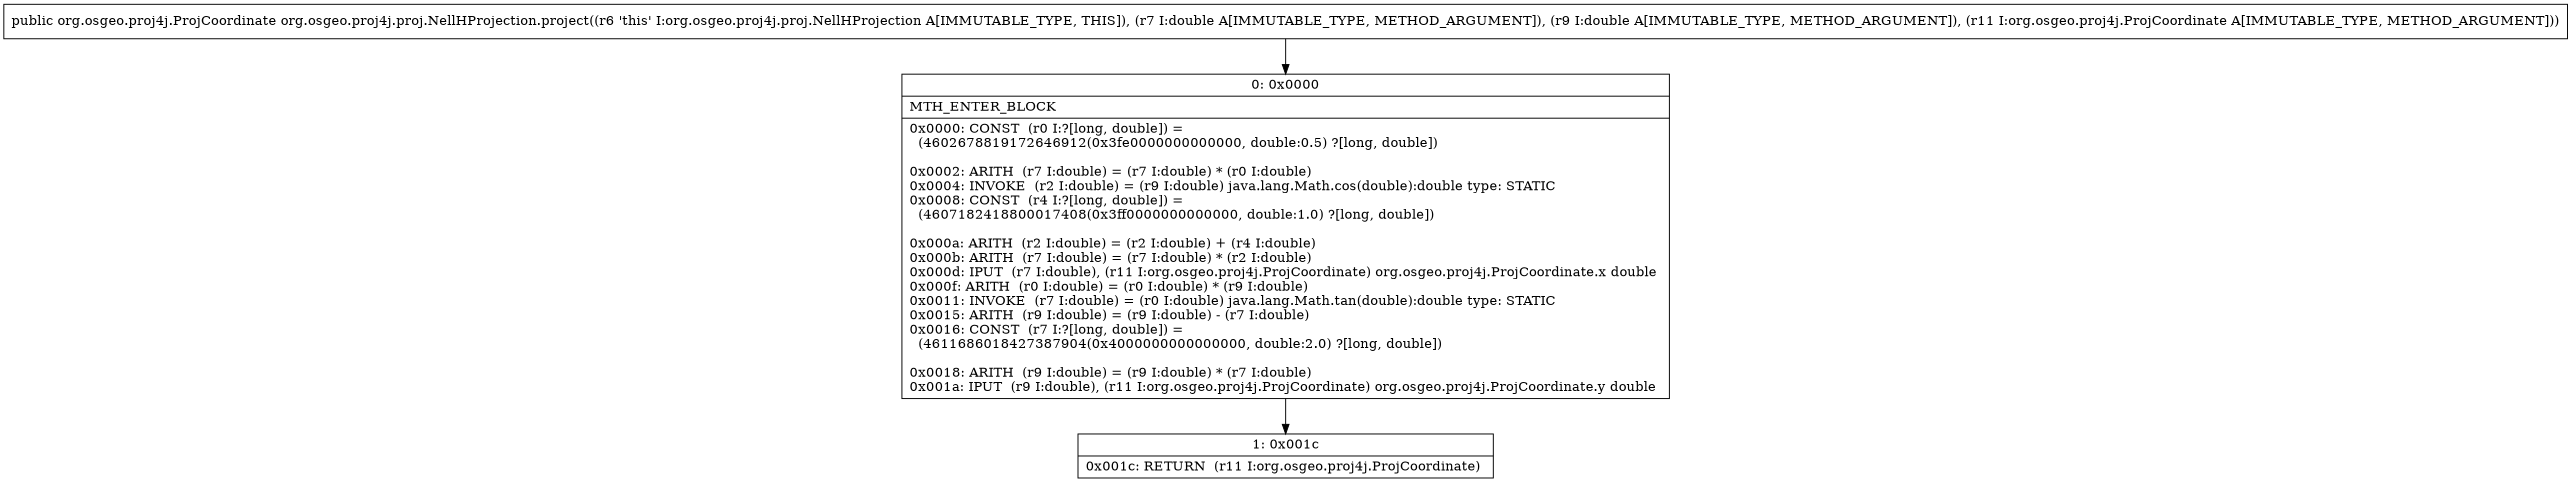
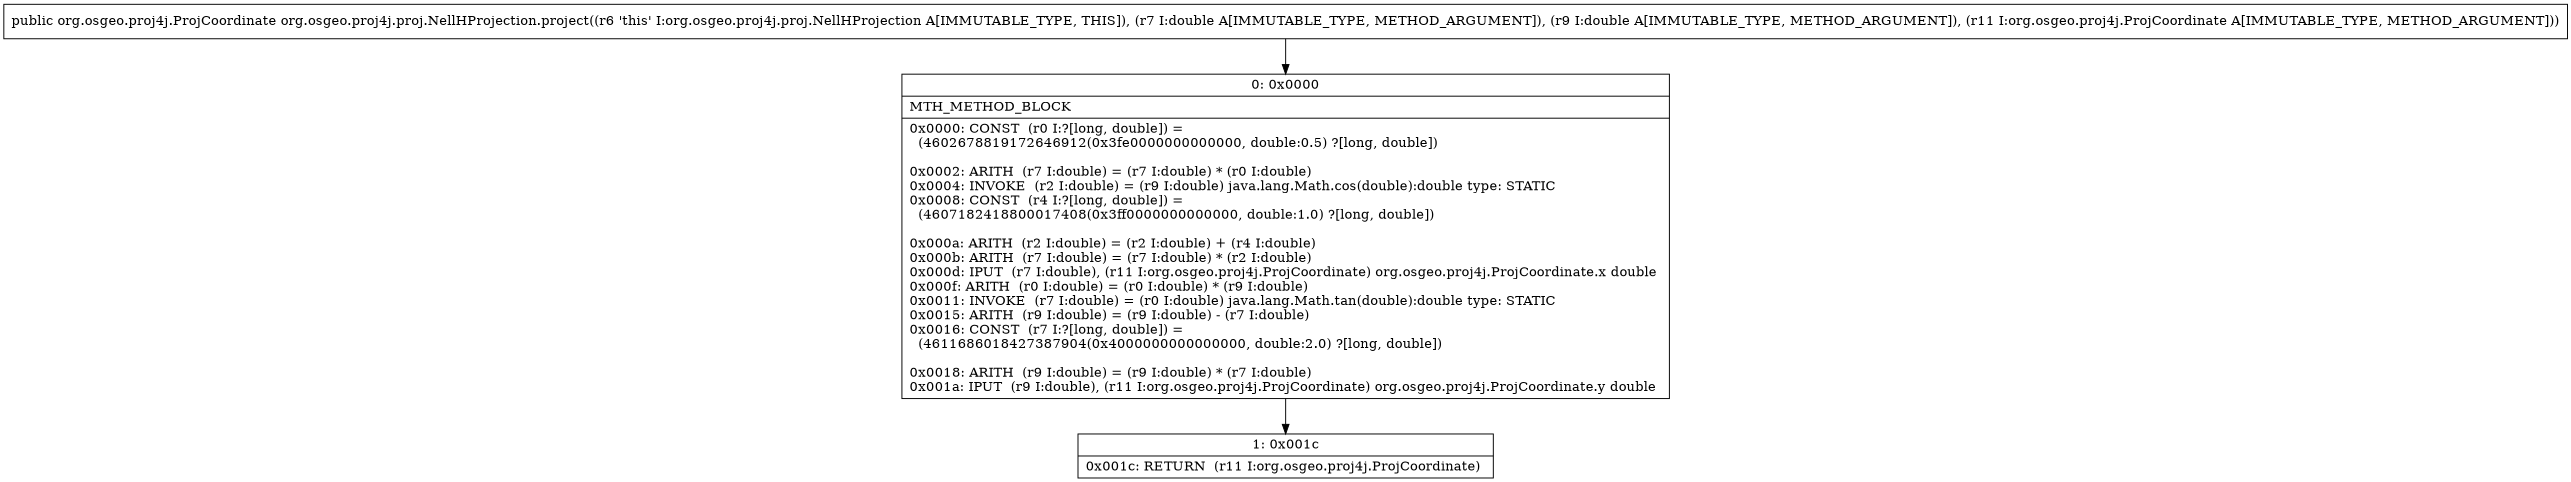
(983, 107) -> (990, 107)
